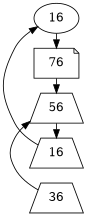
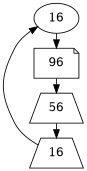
(56, 63) -> (56, 63)
(56, 198) -> none
